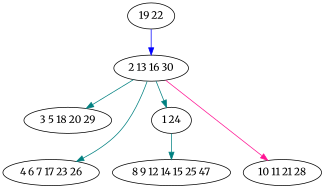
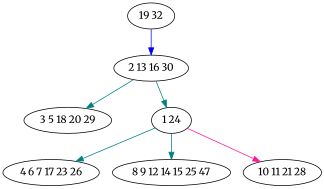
(151, 16) -> (151, 16)
(214, 118) -> (220, 144)
(123, 127) -> (119, 143)
